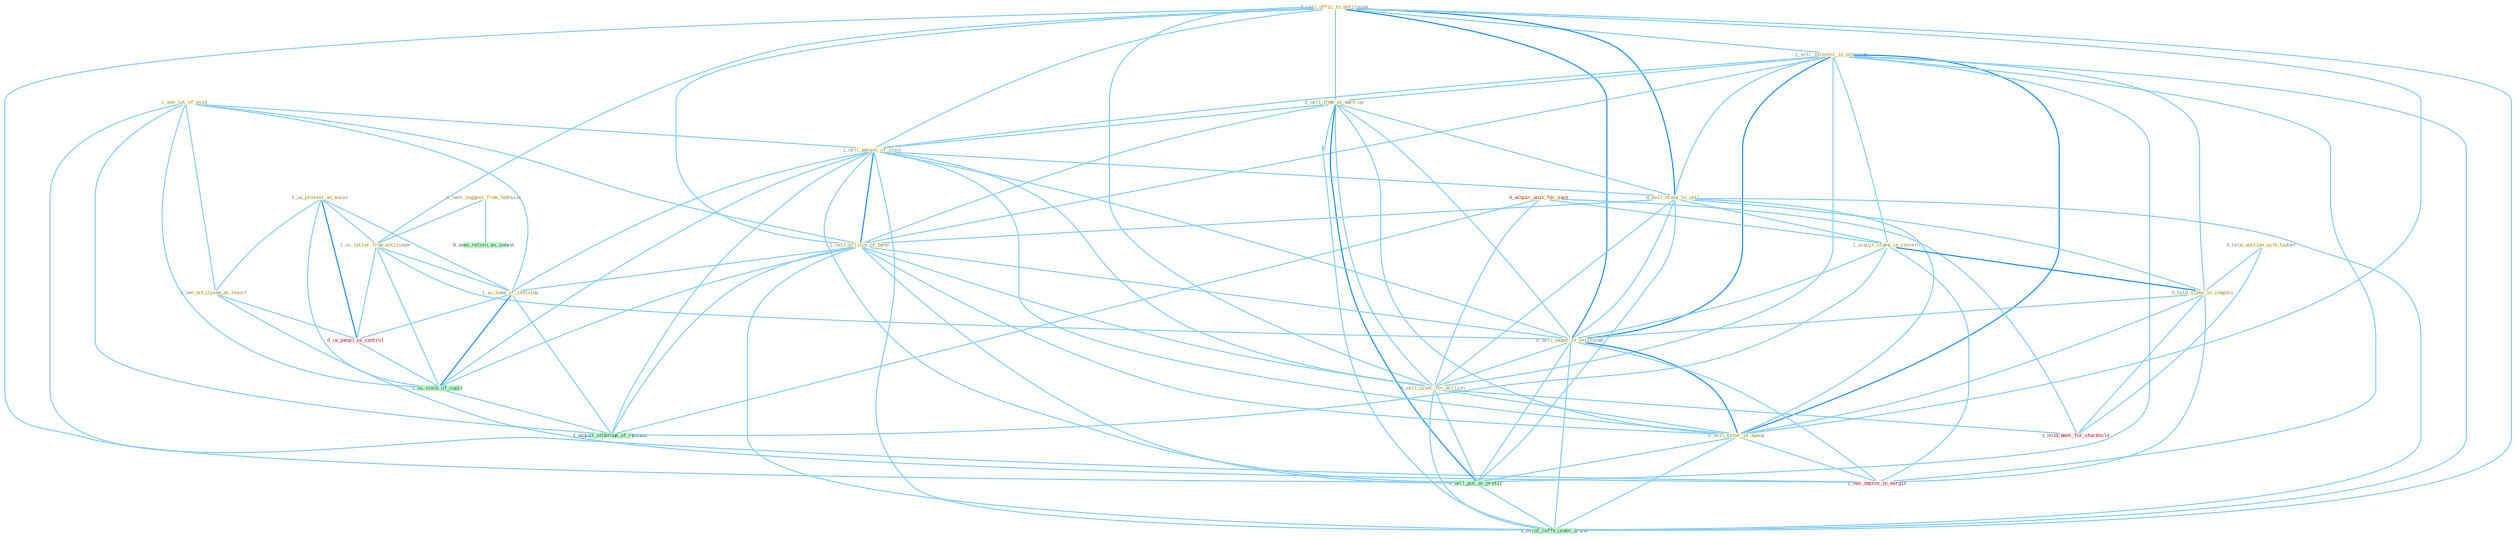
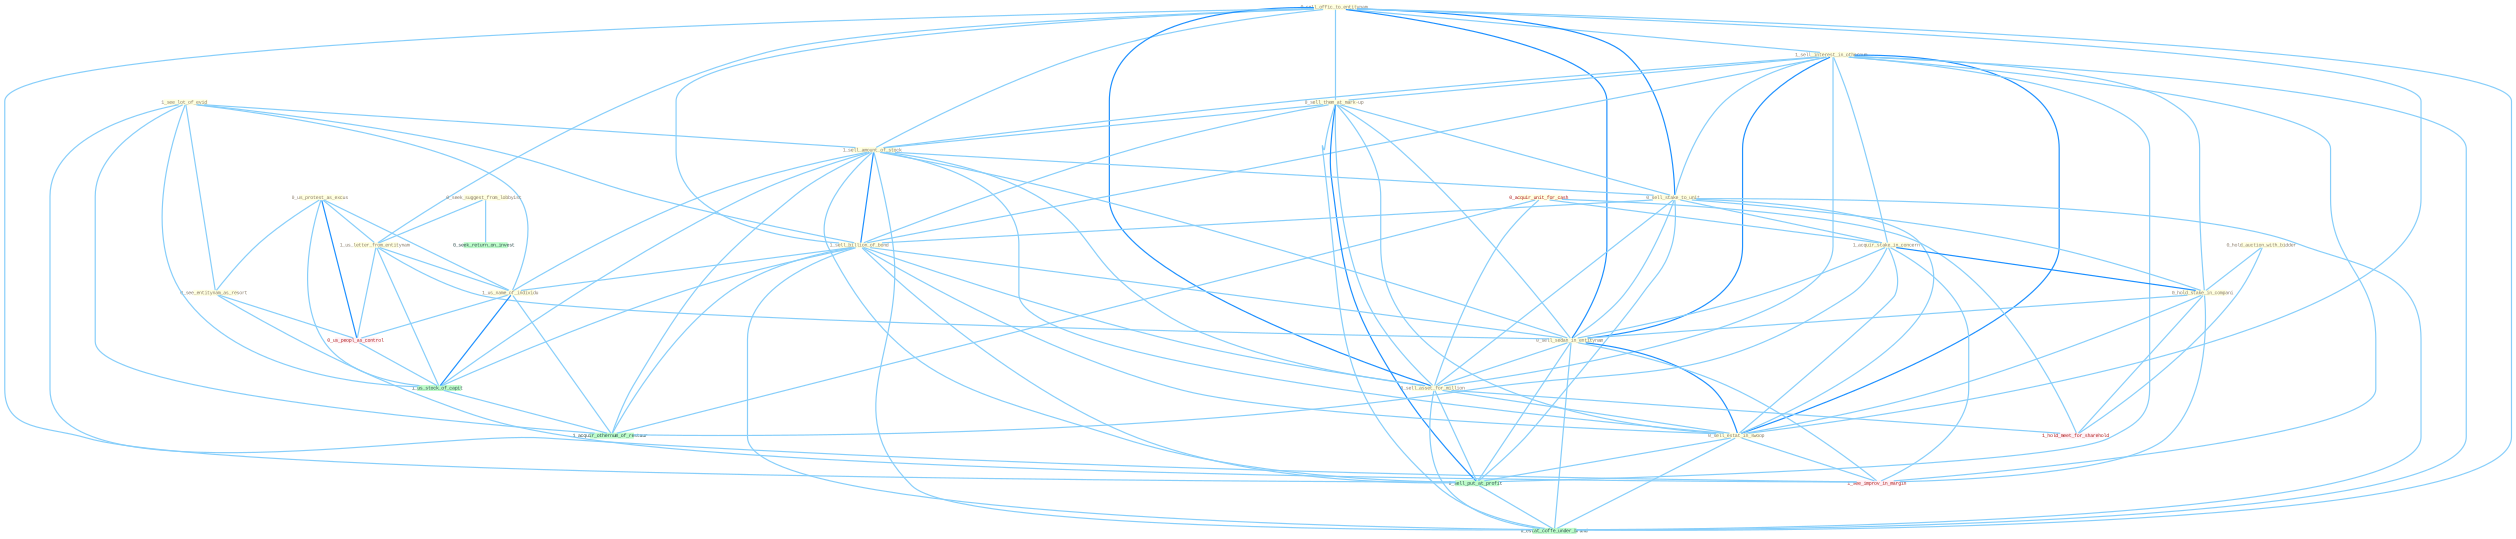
(1116, 216) -> (1116, 216)
none -> (1837, 349)
